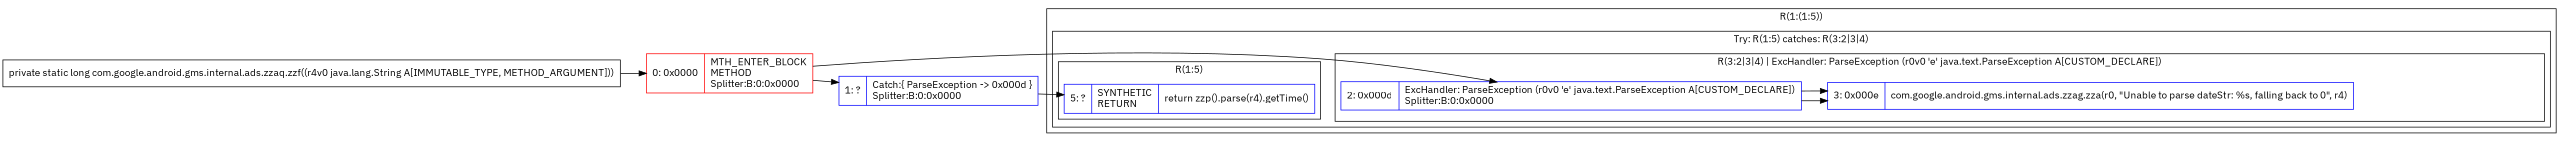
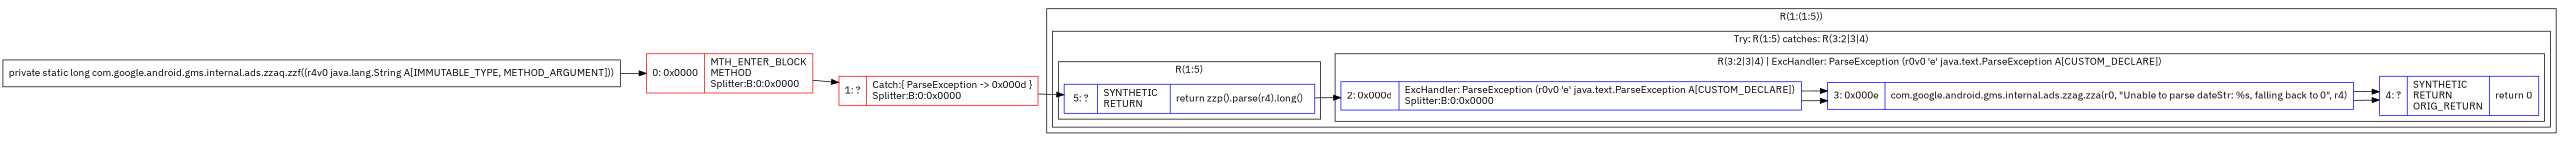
(1152, 53) -> (1325, 98)
(938, 91) -> (938, 91)
none -> (2459, 96)
(1237, 98) -> (1240, 98)
